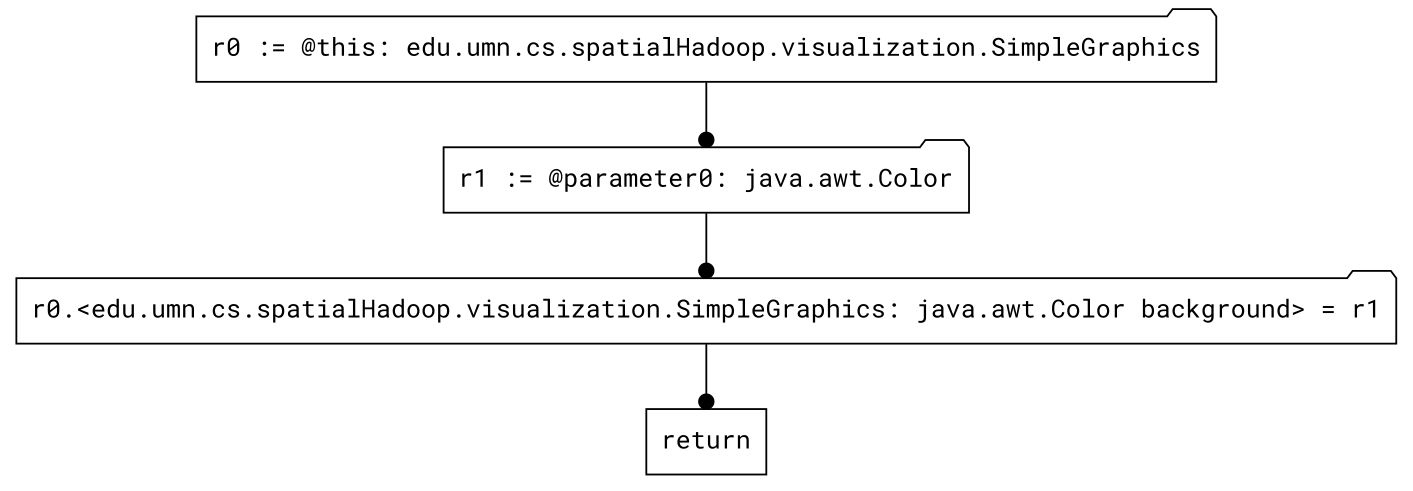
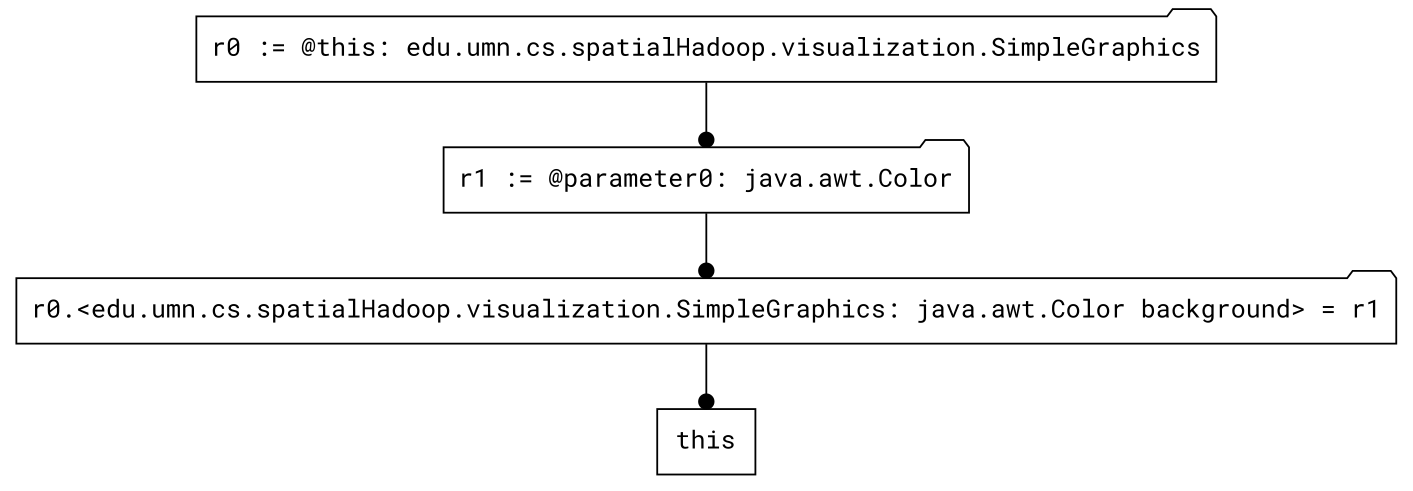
(706, 442) -> (706, 442)
